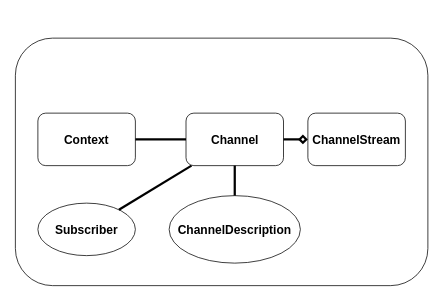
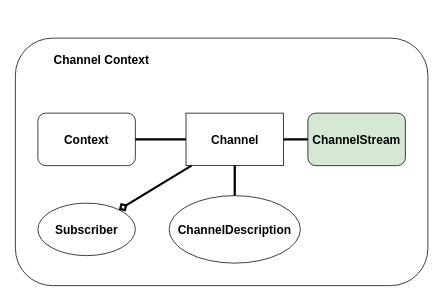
none -> (102, 60)
(235, 139) -> (235, 139)
(299, 139) -> (302, 139)
(357, 139) -> (357, 139)
(123, 207) -> (127, 205)
